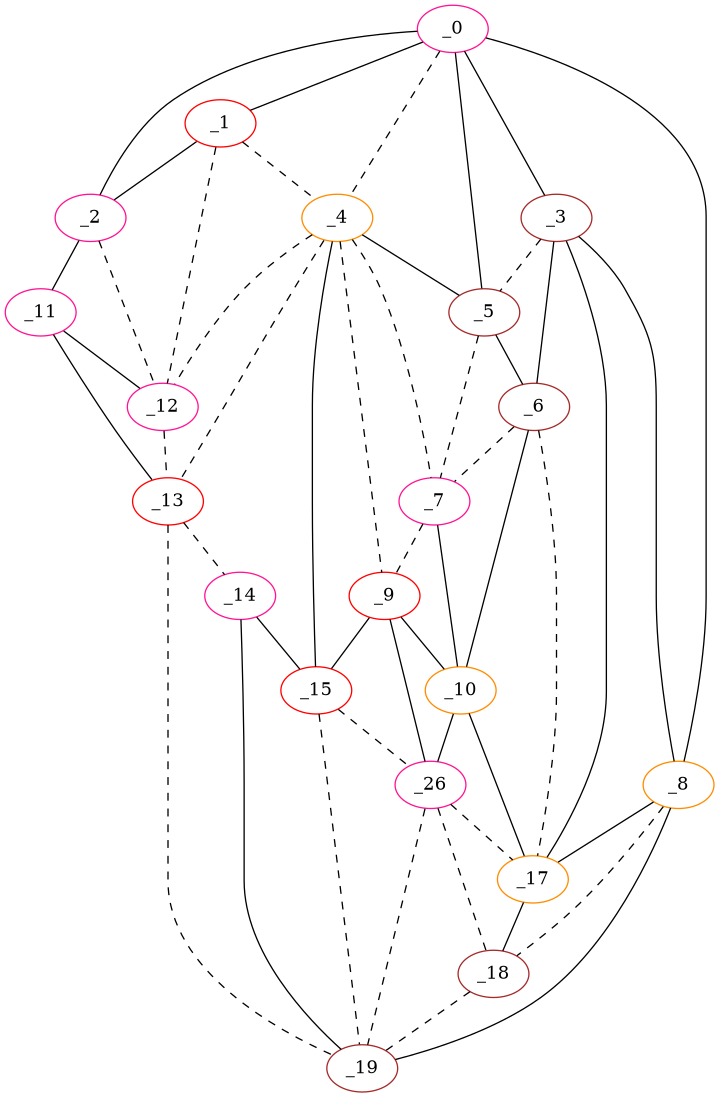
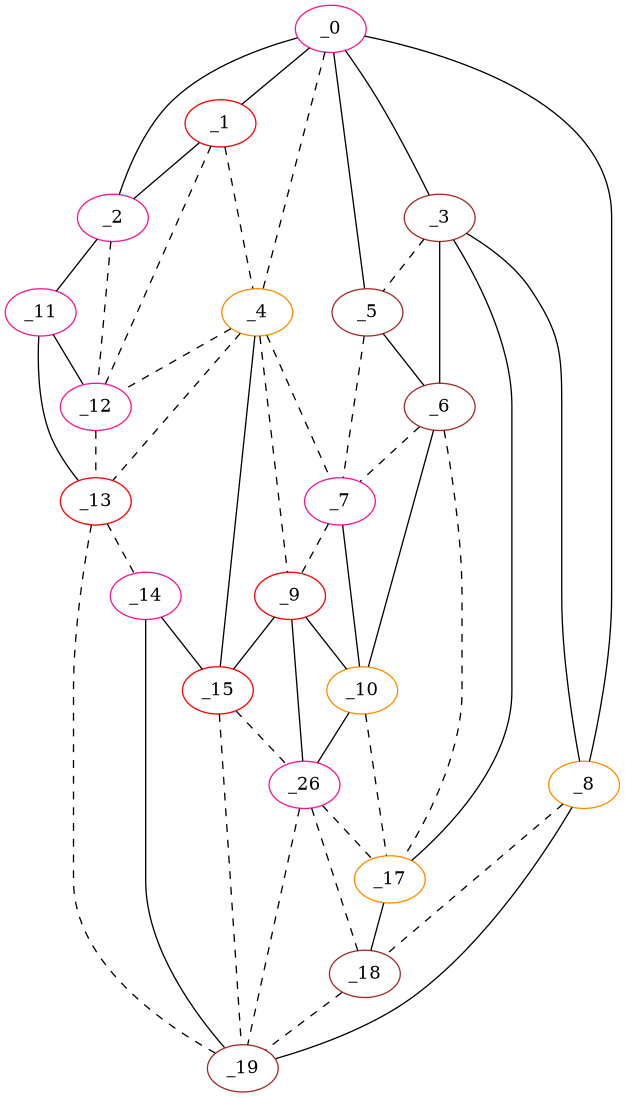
(411, 265) -> none
(497, 785) -> (376, 785)
(606, 832) -> none
